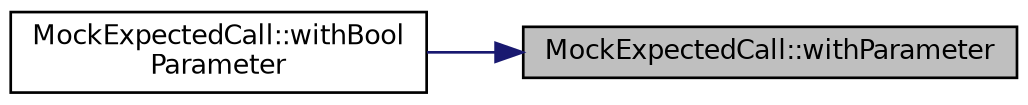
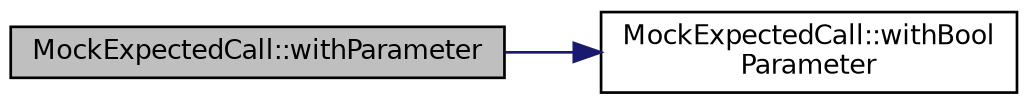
(461, 52) -> (539, 52)
